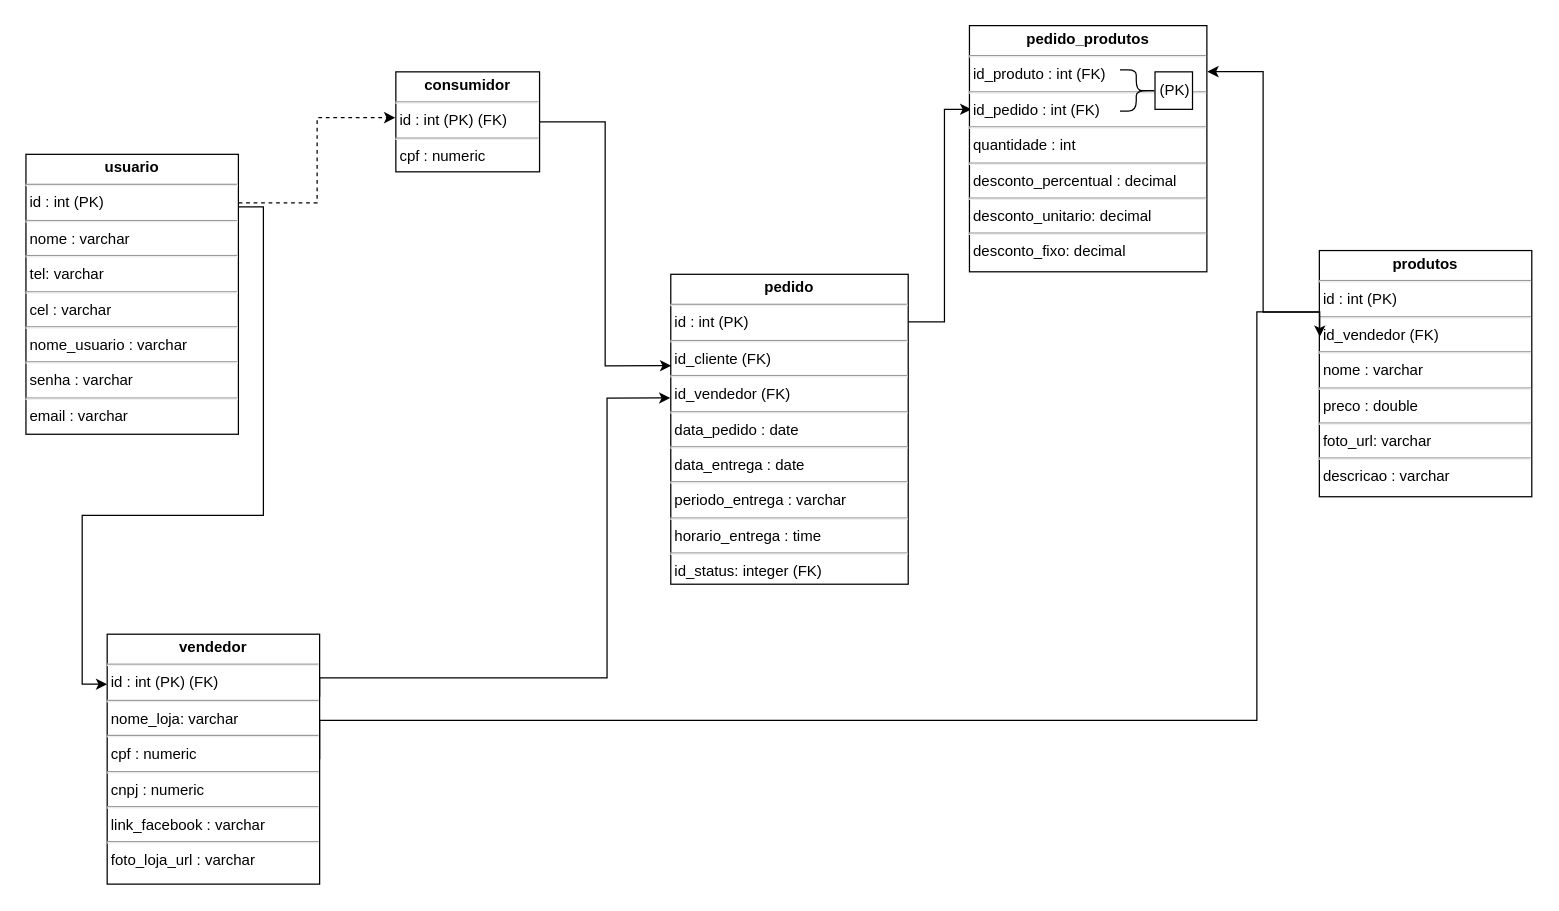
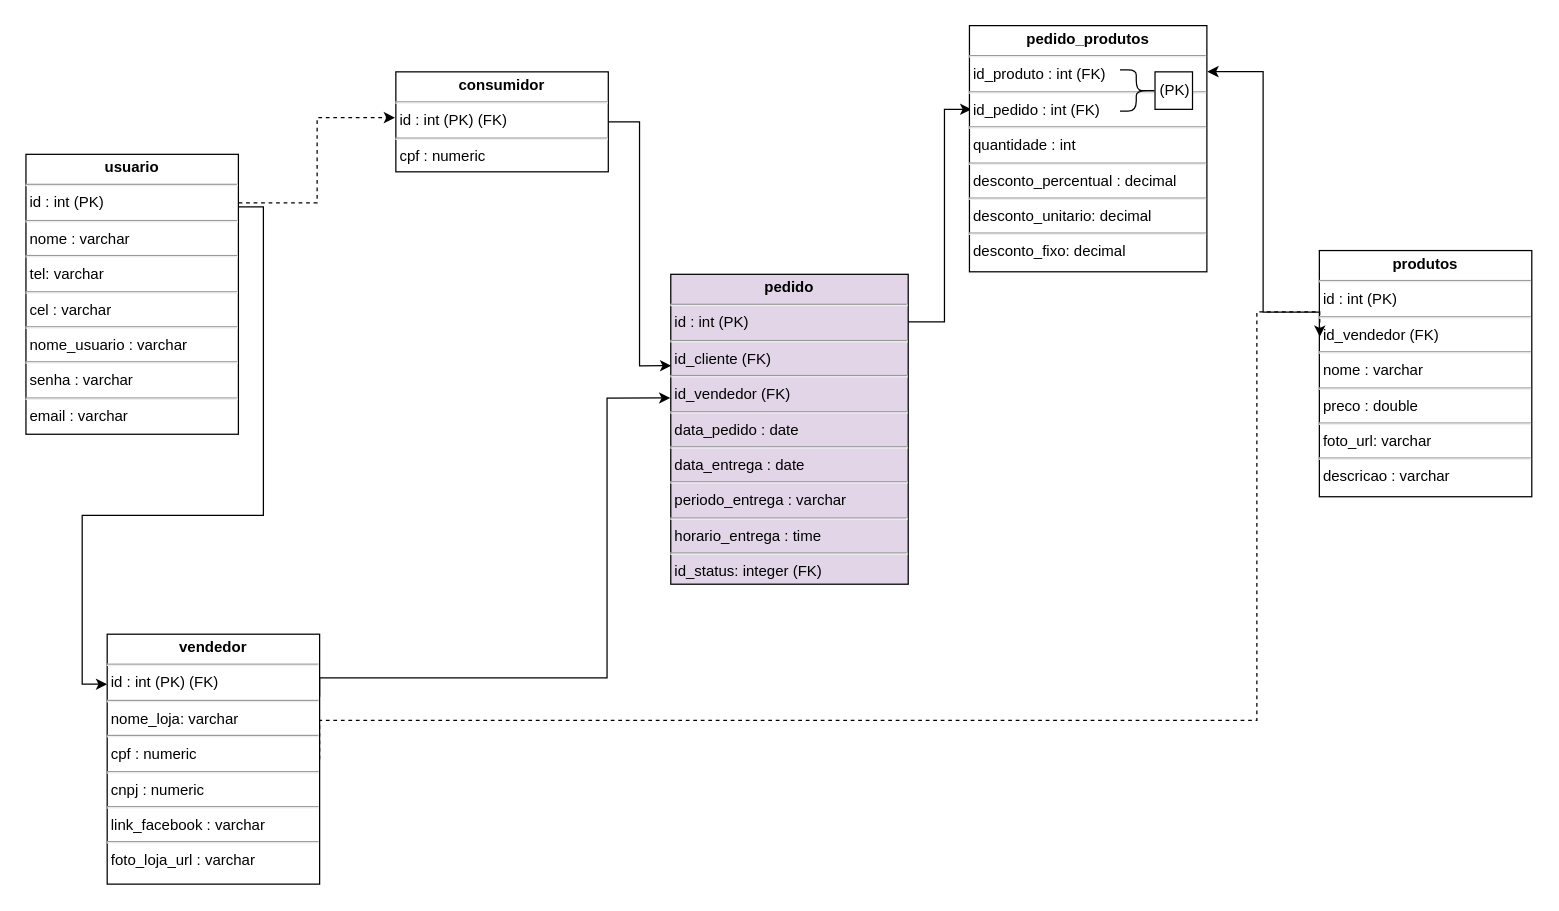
(468, 122) -> (502, 122)
(789, 429) -> (789, 429)
(994, 721) -> (994, 721)
